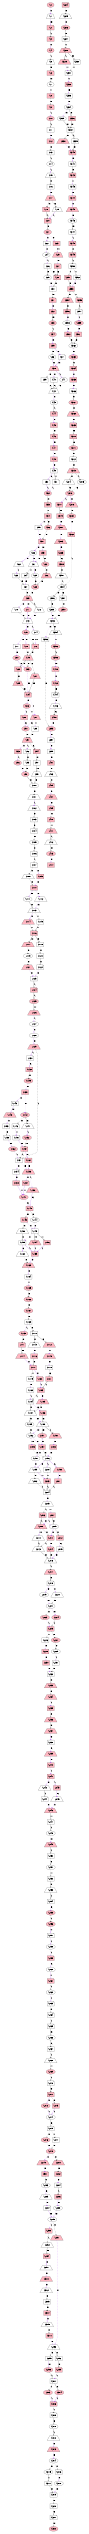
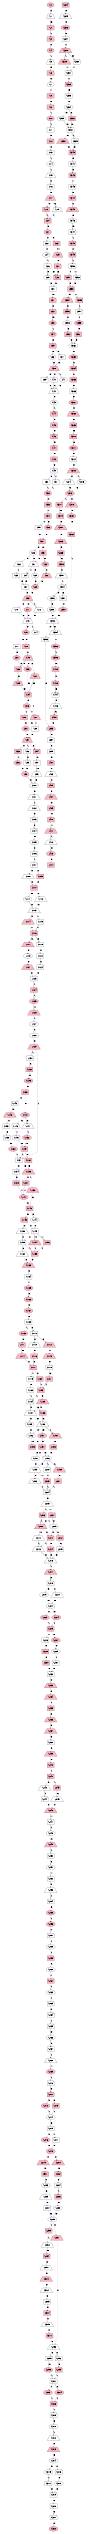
(35, 647) -> none
